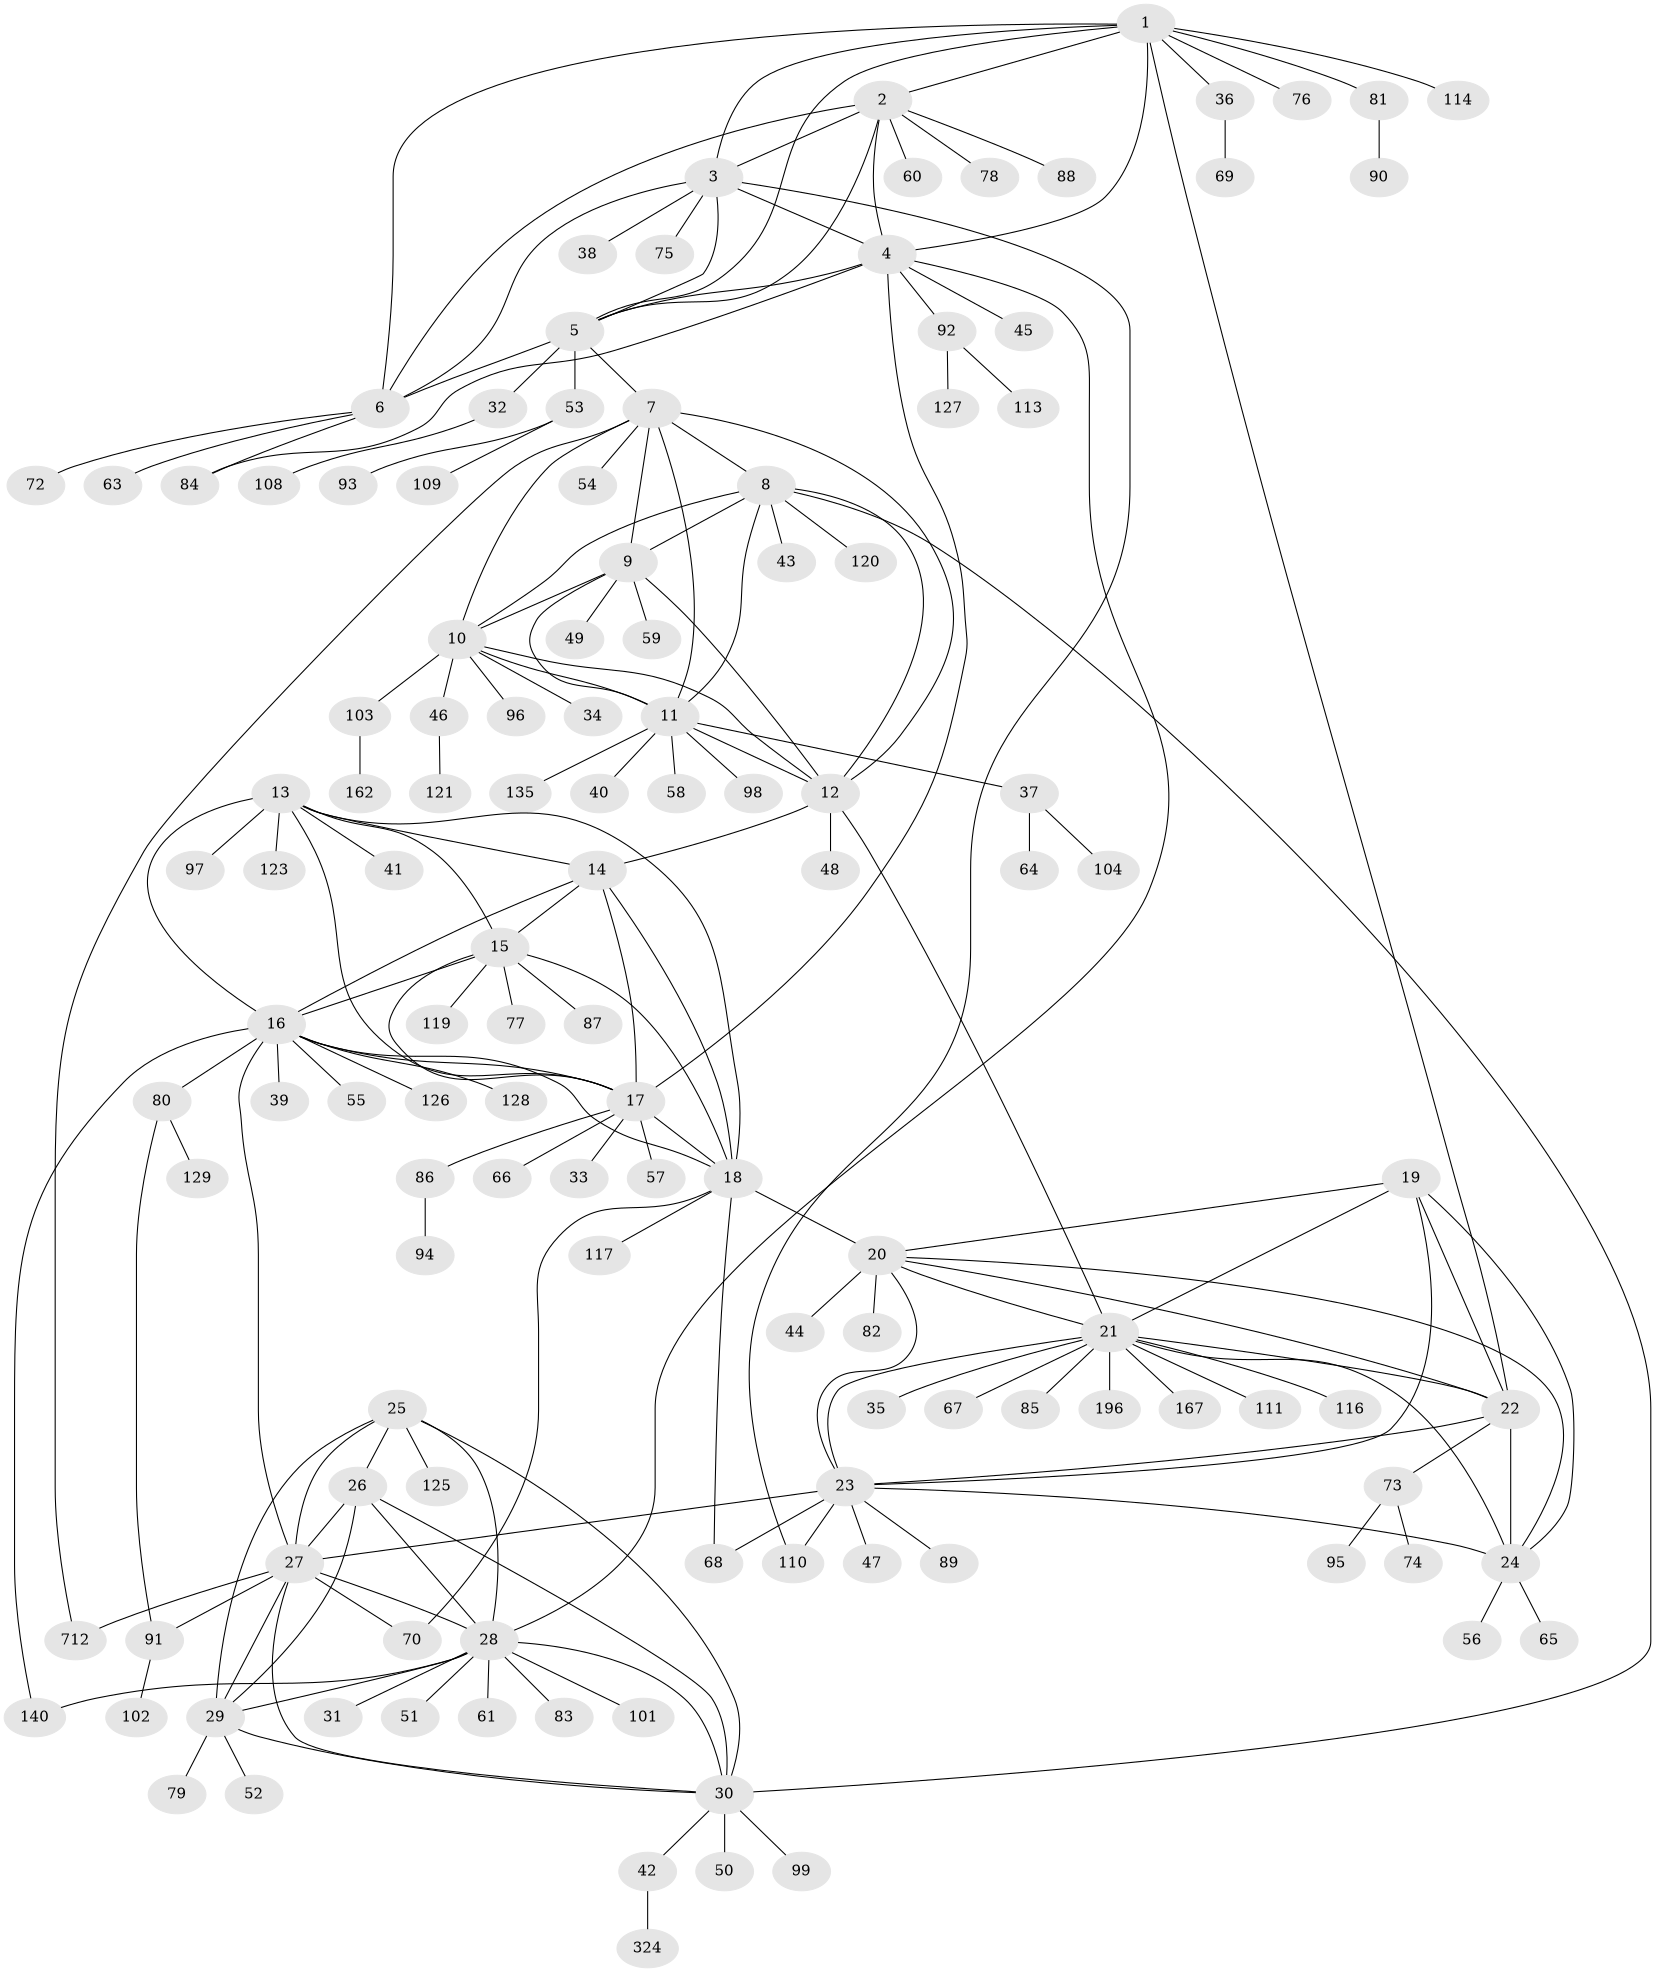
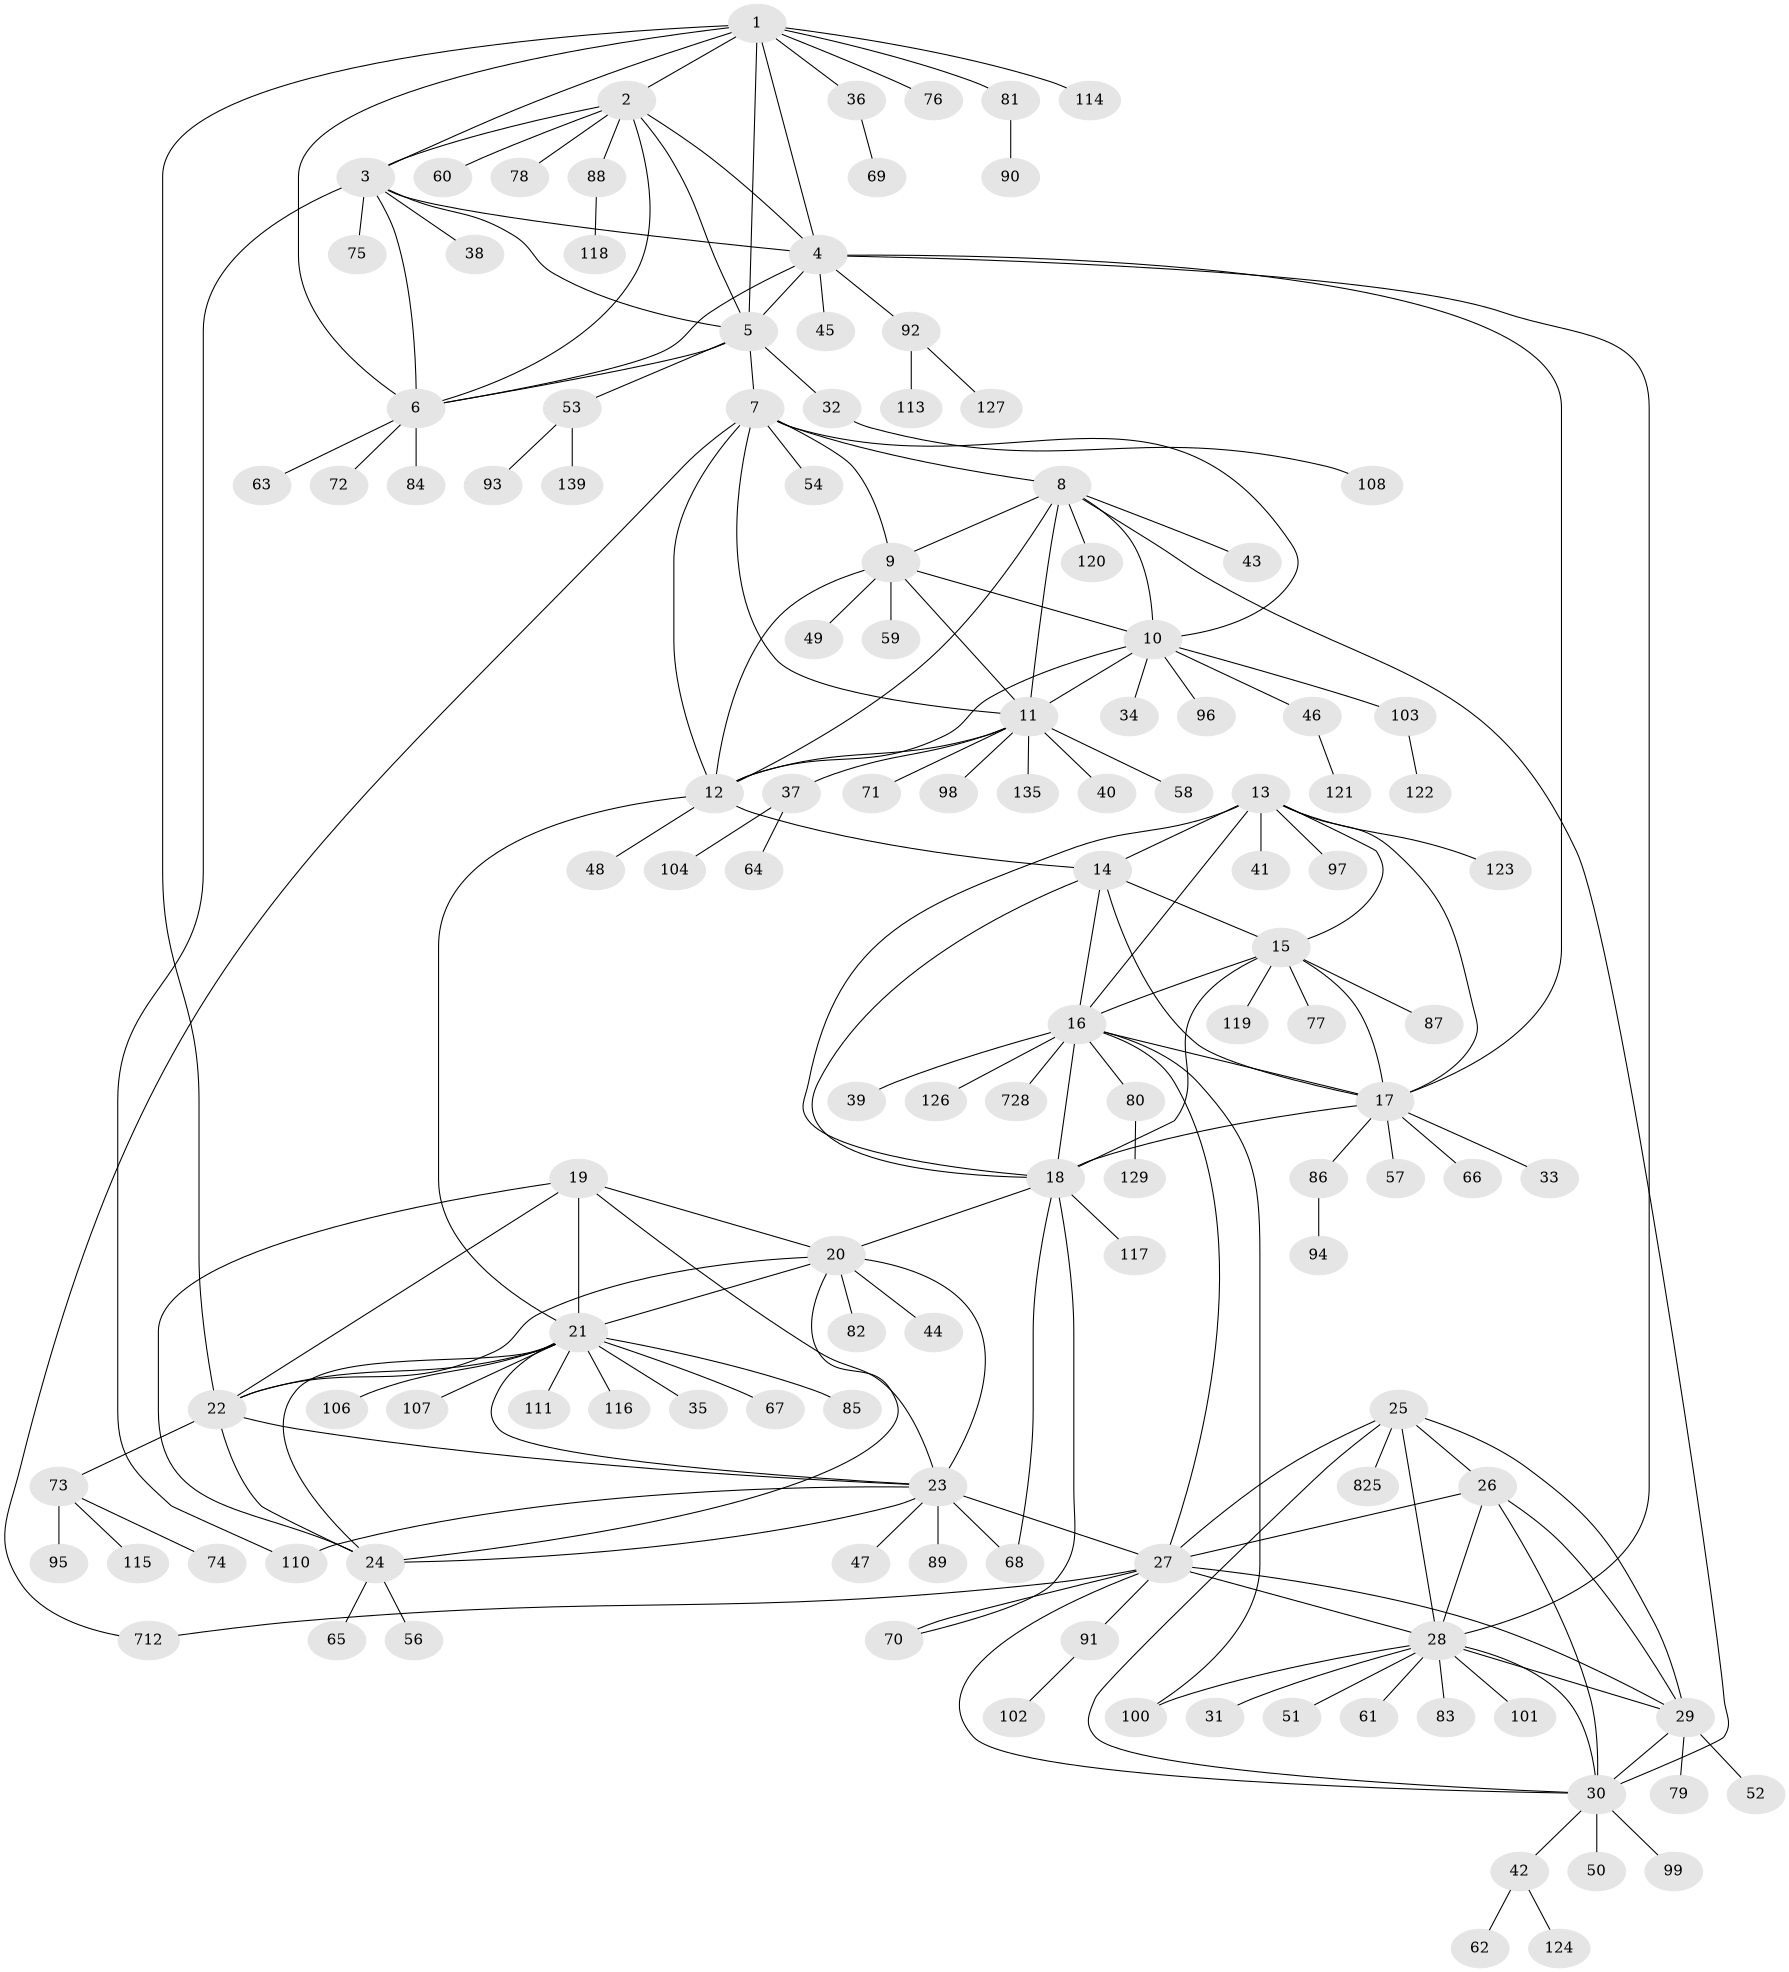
none -> (595, 255)
(532, 365) -> (649, 357)
(427, 486) -> (572, 486)
(360, 794) -> (1420, 794)
none -> (872, 794)
(357, 1102) -> none
(516, 1102) -> (1016, 1102)
(136, 1371) -> none
(1110, 1410) -> (337, 1410)
(1190, 1410) -> (417, 1410)
(437, 1487) -> (1368, 1487)
none -> (138, 1564)
(35, 1718) -> (1136, 1718)
(648, 1949) -> (1559, 1949)
none -> (1480, 1949)
